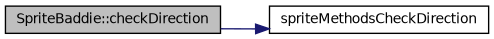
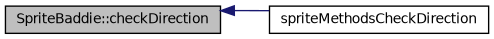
(238, 29) -> (252, 11)
